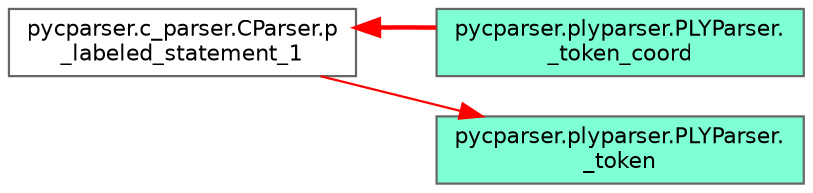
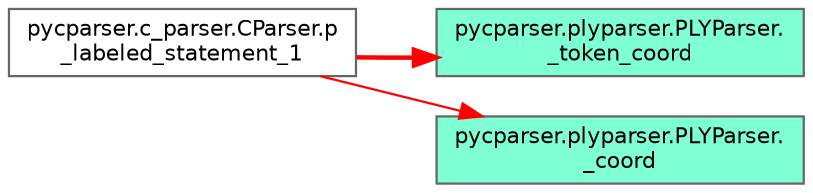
(408, 27) -> (385, 58)
(620, 150) -> (620, 150)
